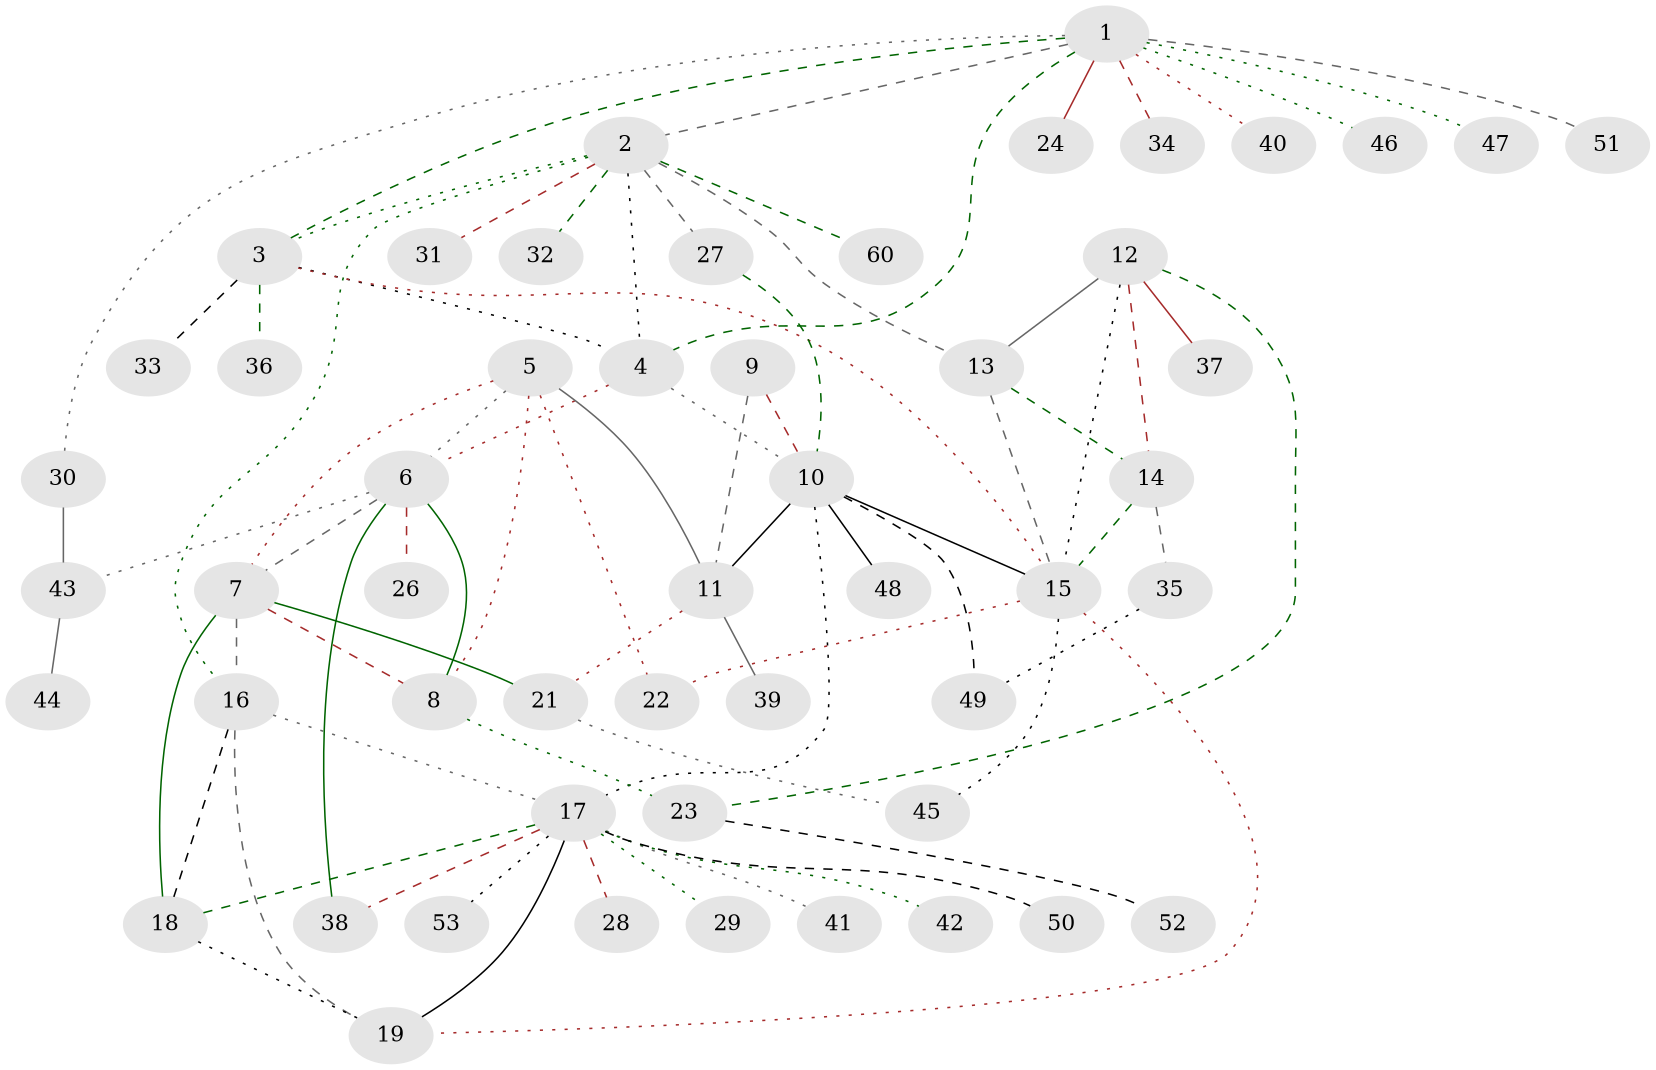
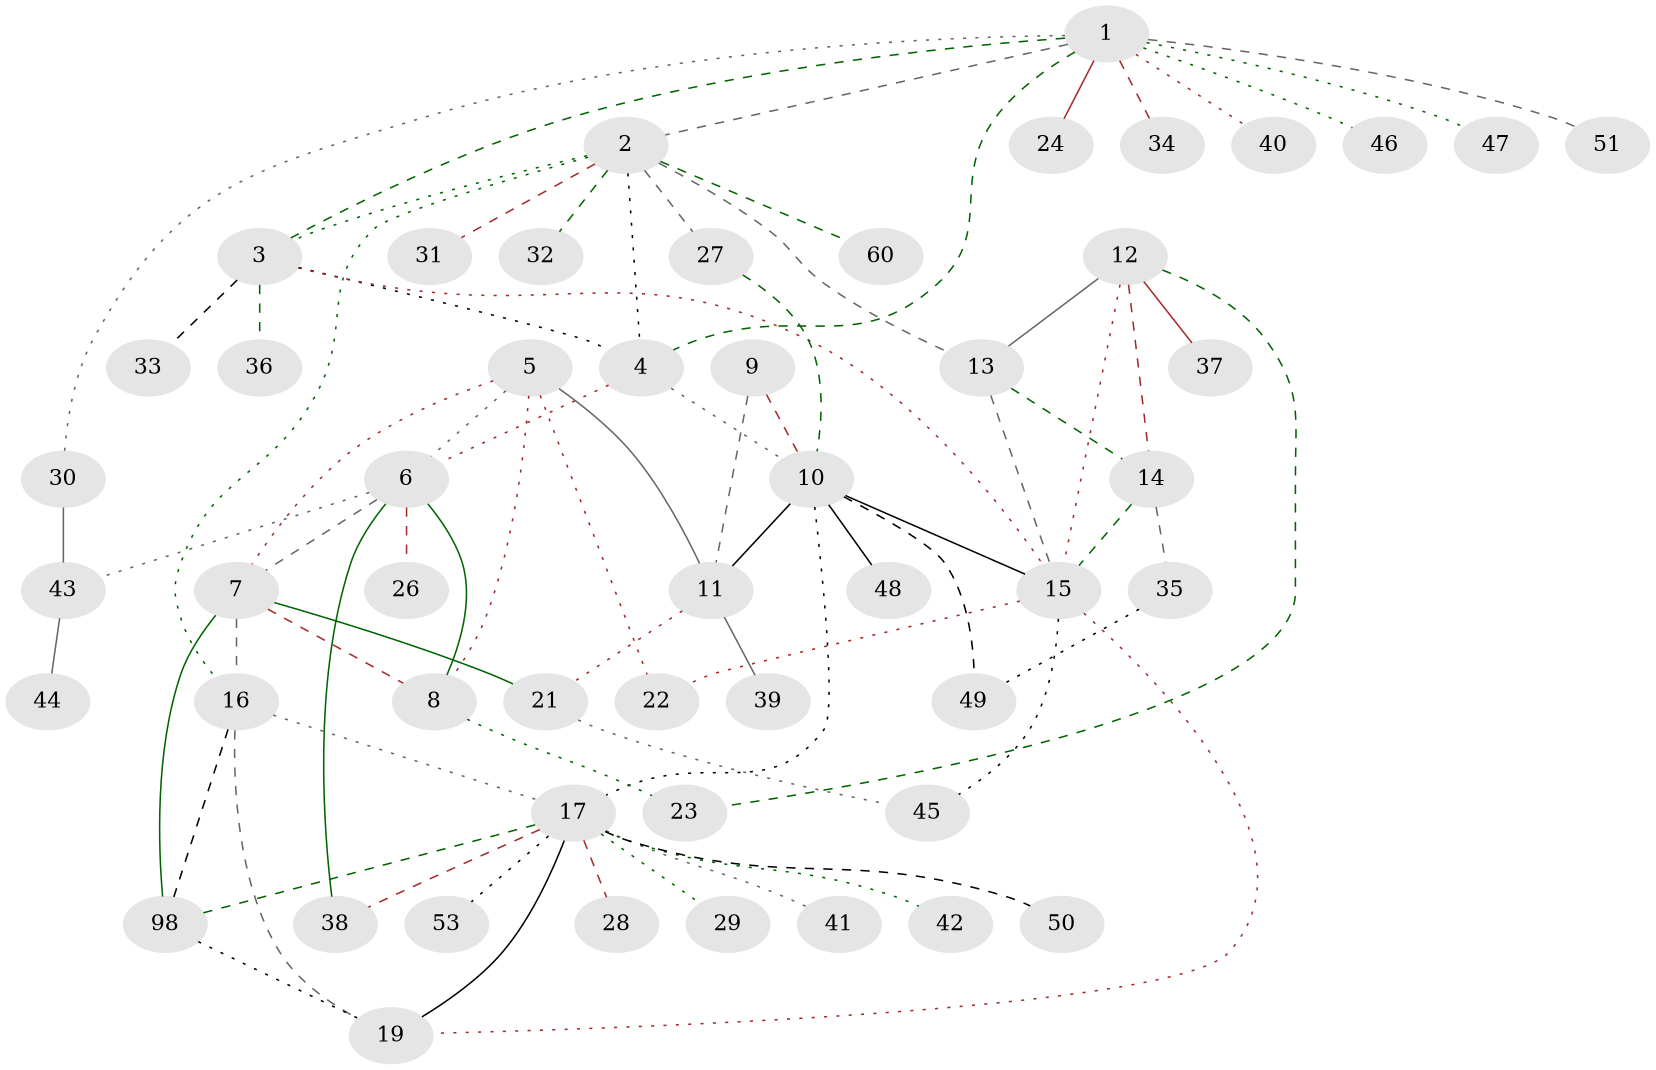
(1092, 424) -> (1092, 424)
(165, 924) -> (165, 924)
(1173, 924) -> none
